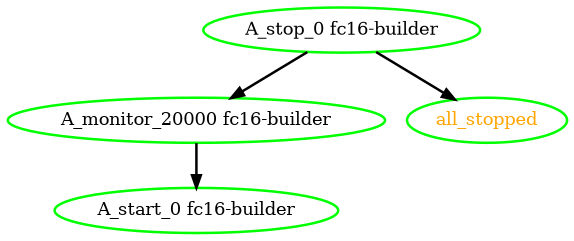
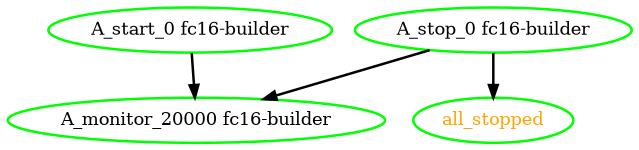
(196, 159) -> (193, 69)
